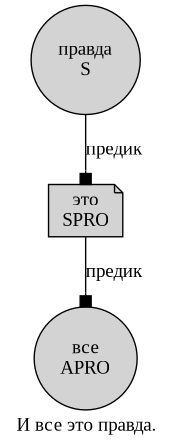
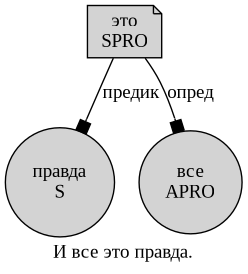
(86, 143) -> (100, 89)
(115, 272) -> (191, 93)
